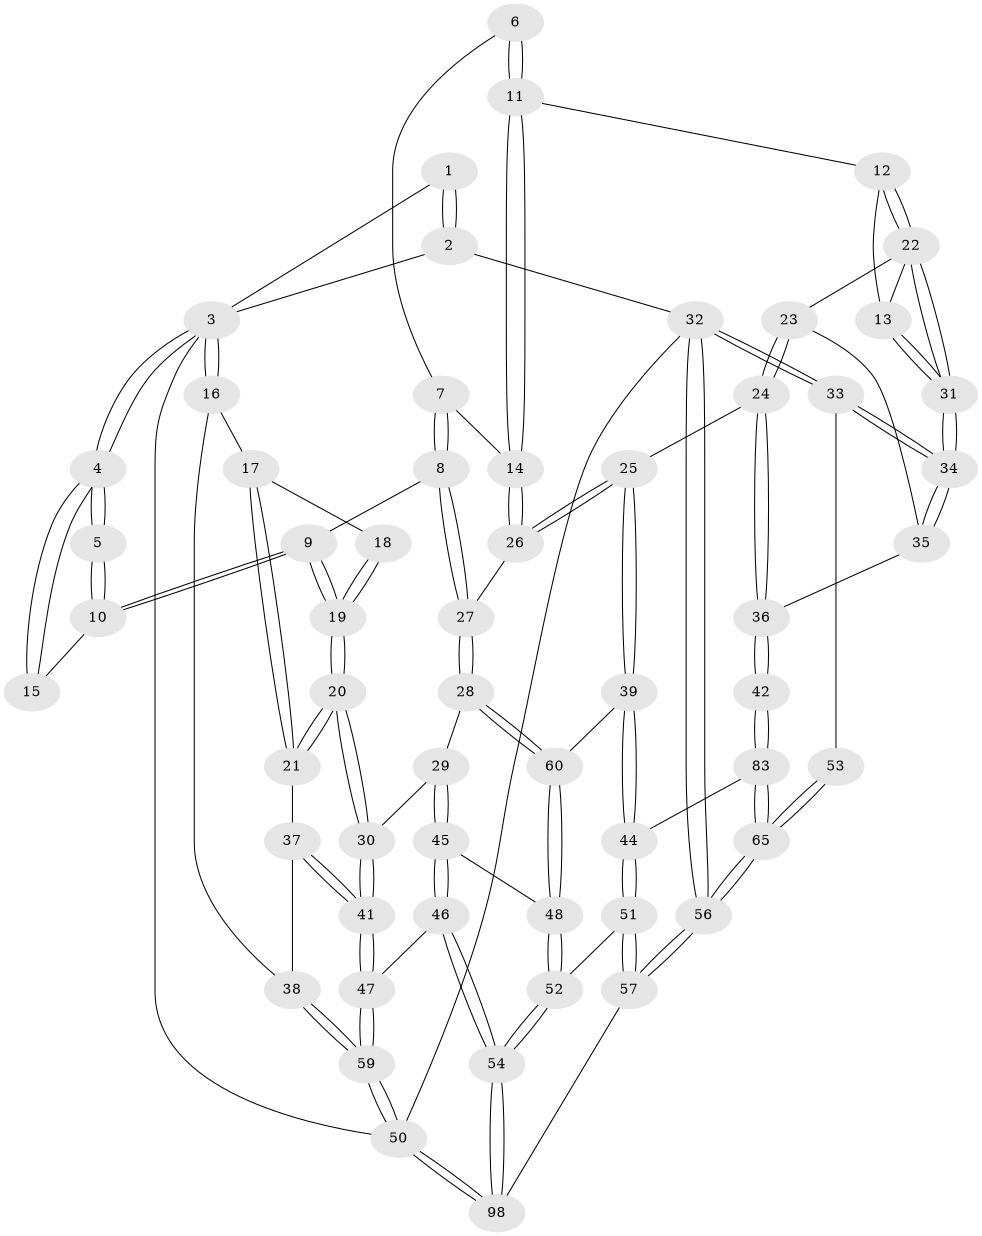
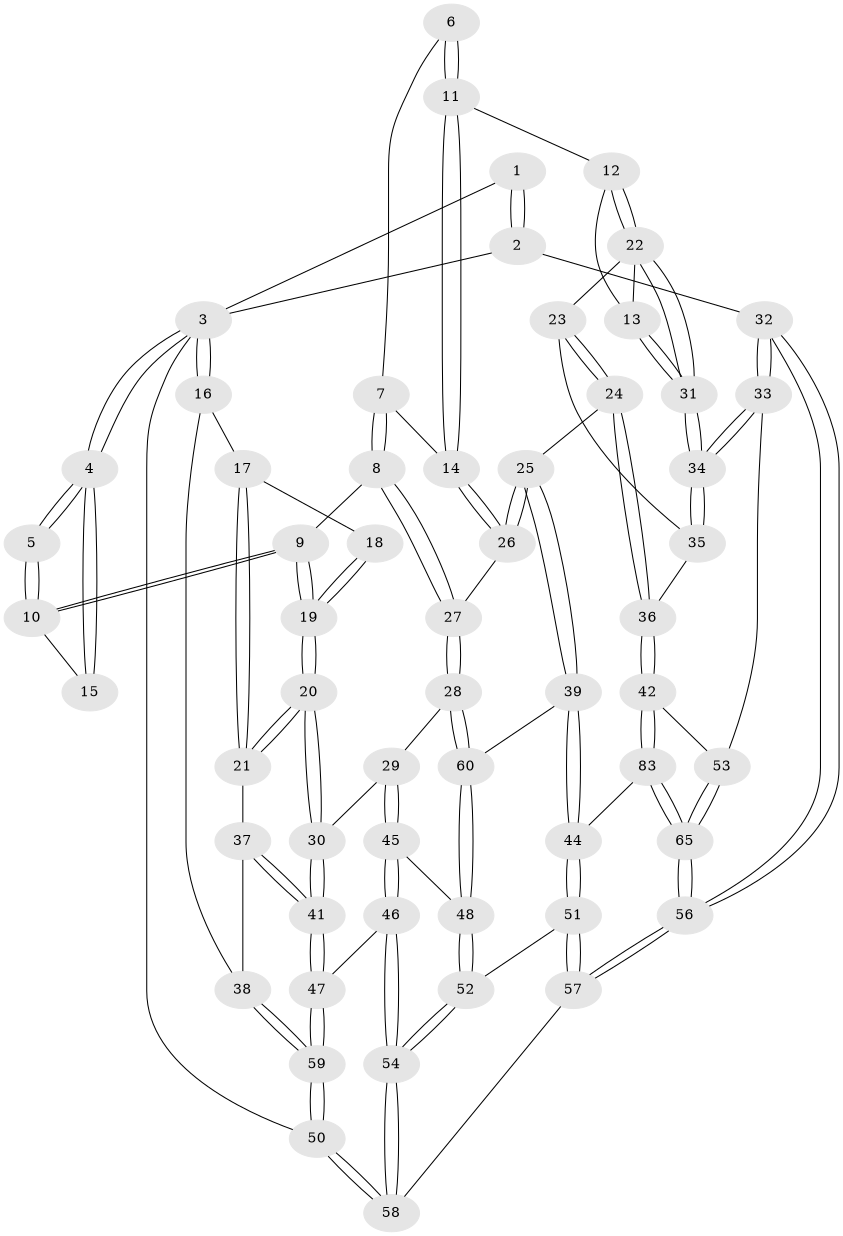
(524, 718) -> none
none -> (685, 729)
(497, 1213) -> (392, 1213)
